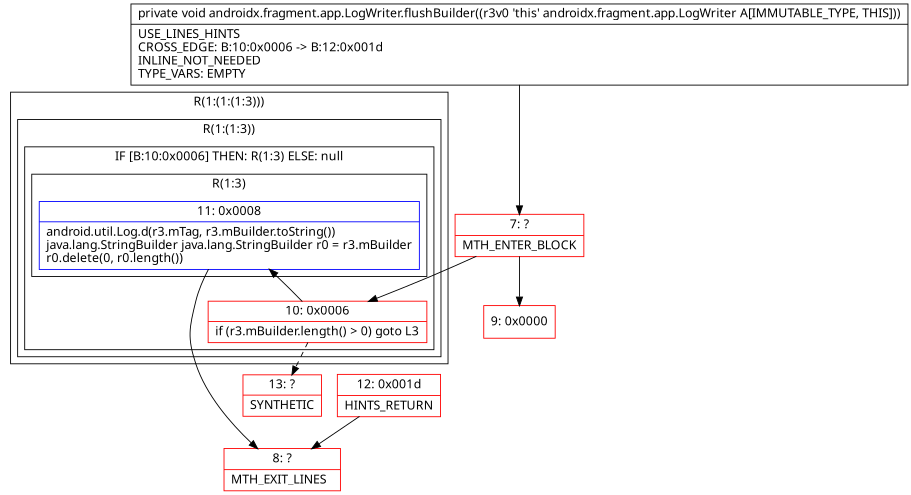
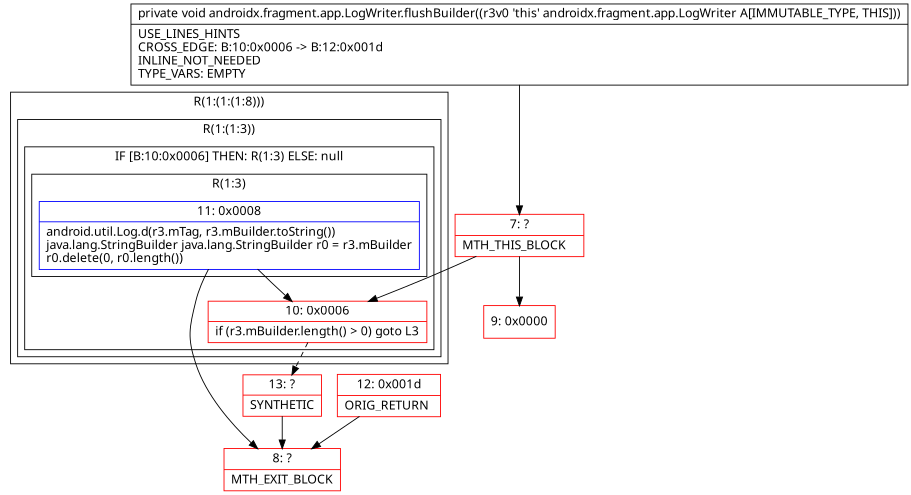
(229, 102) -> (229, 102)
(519, 246) -> (514, 246)
(289, 288) -> (271, 282)
(389, 406) -> (387, 406)
none -> (282, 428)
(279, 480) -> (282, 480)
